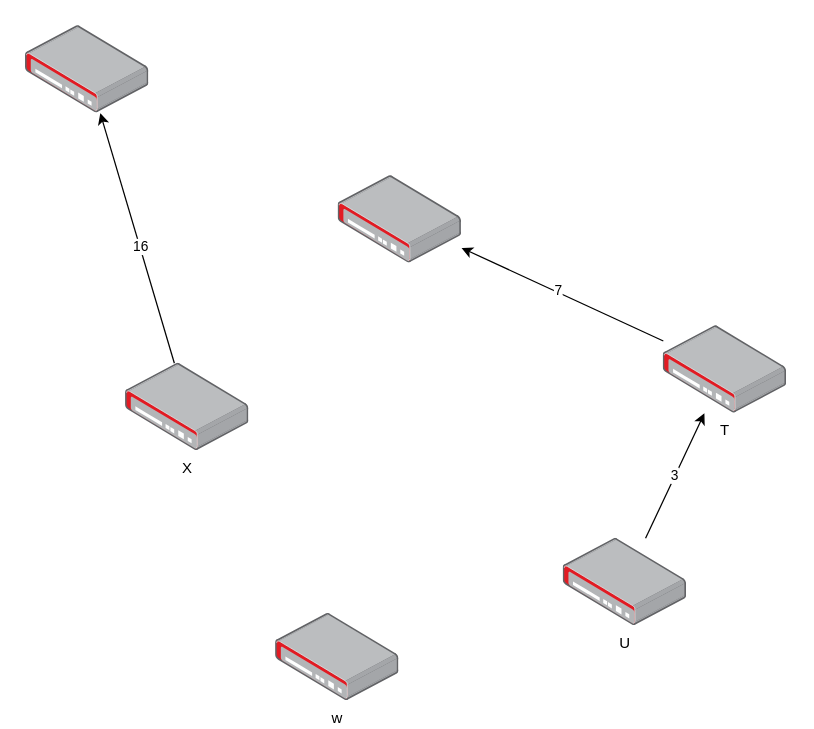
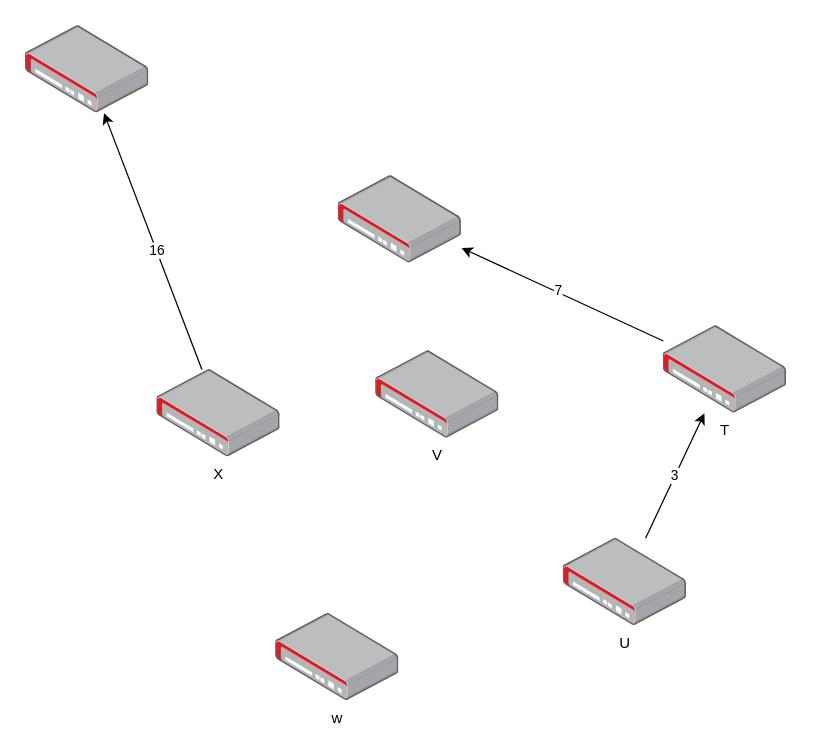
none -> (437, 394)
(187, 407) -> (219, 413)
